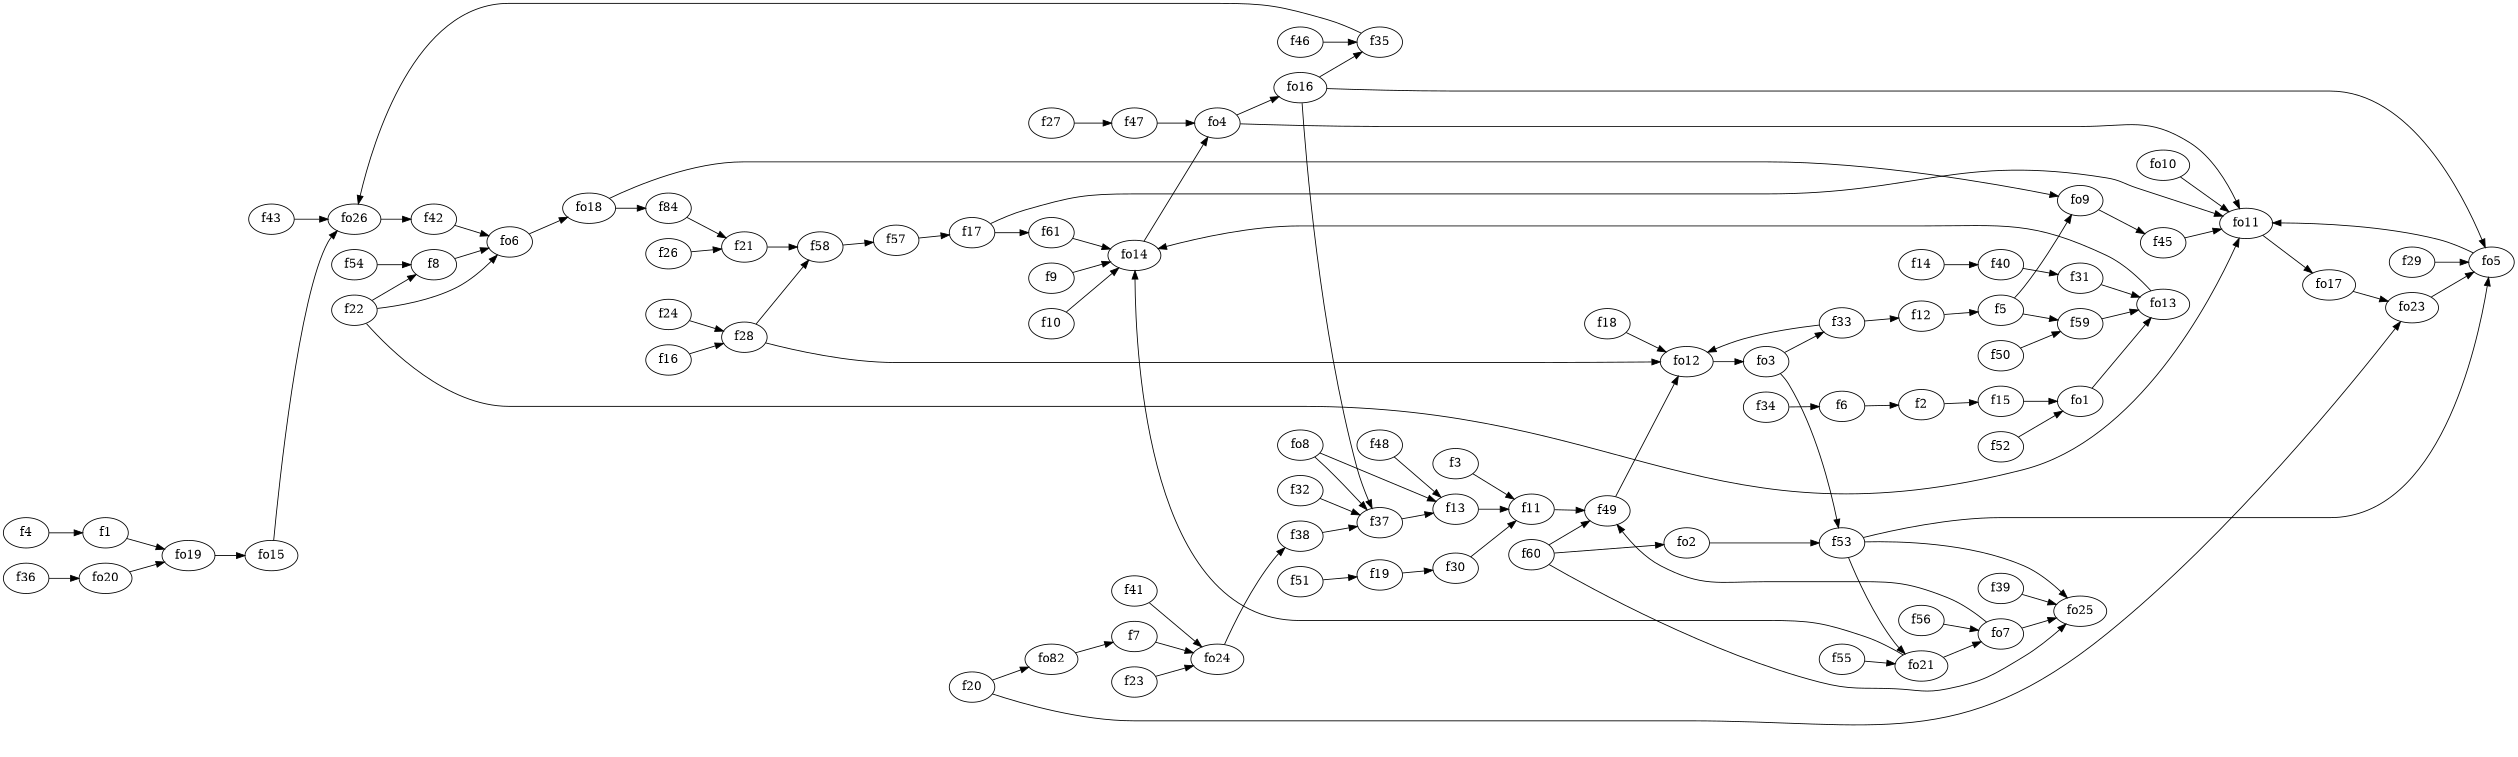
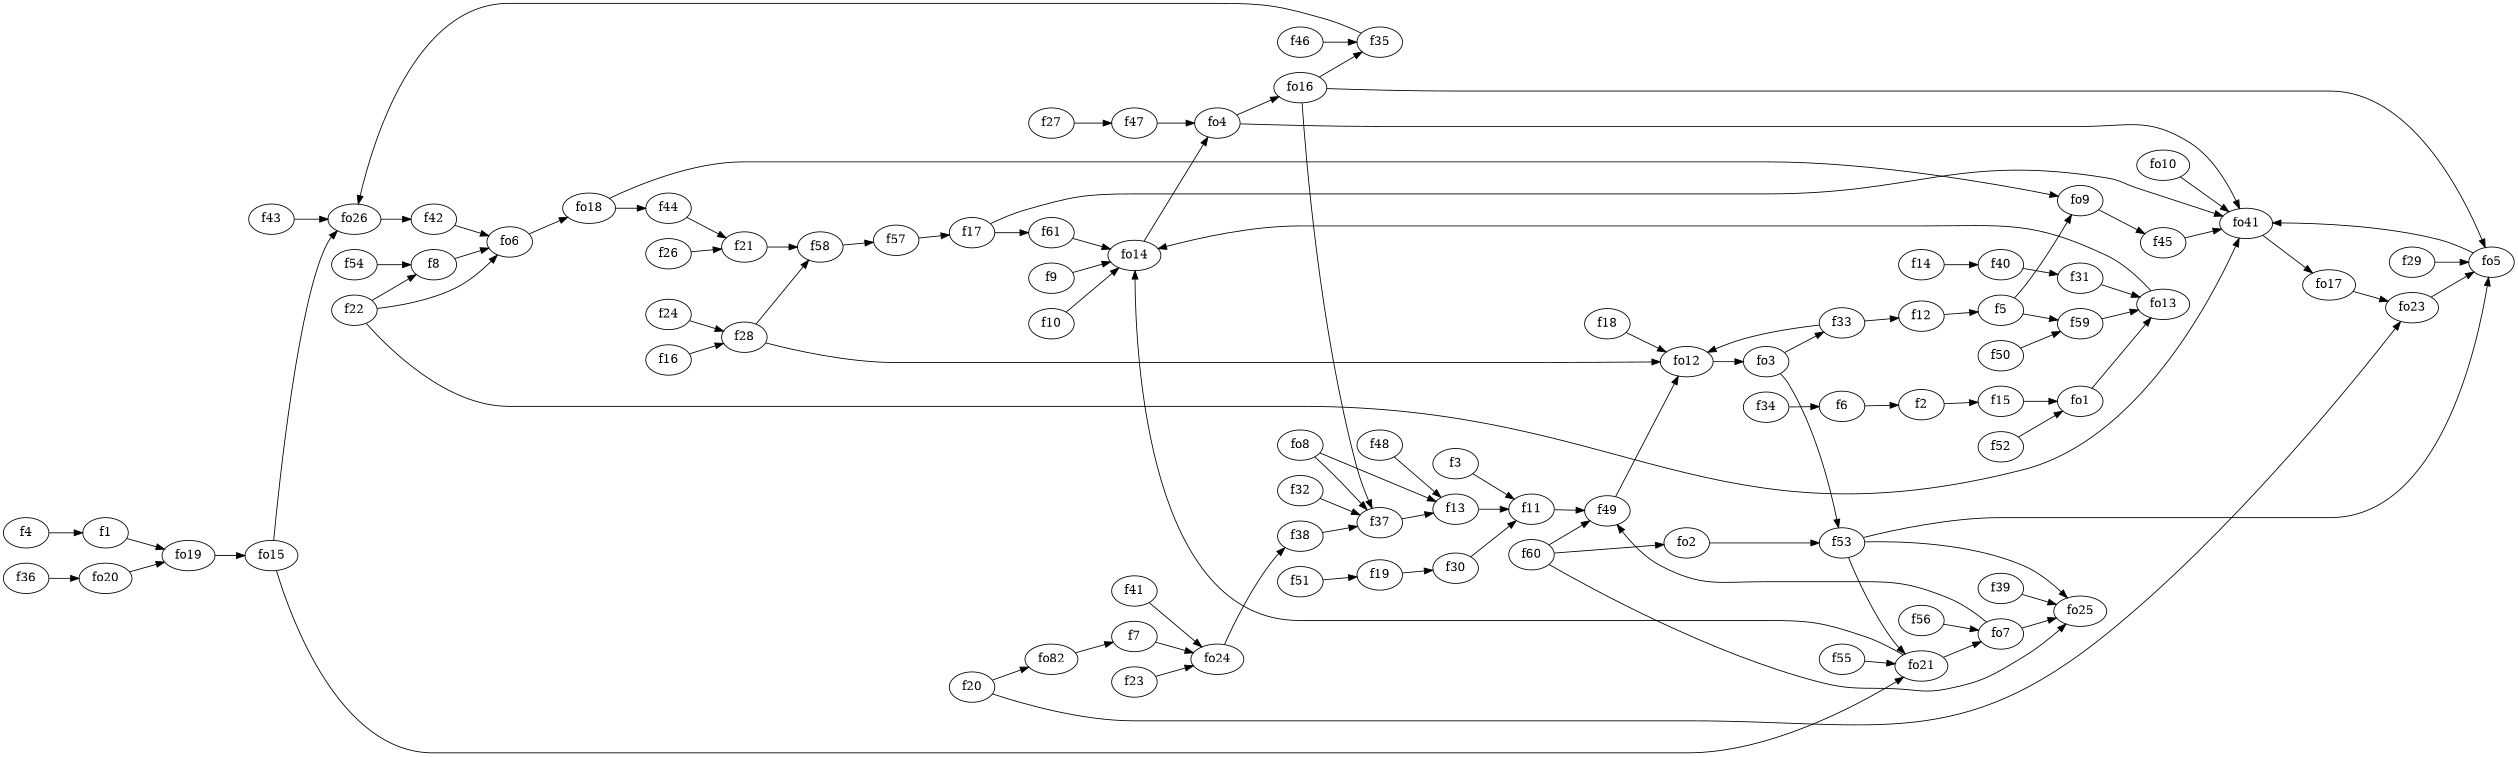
(669, 208) -> (669, 208)
(2246, 223) -> (2246, 223)
none -> (1044, 753)
